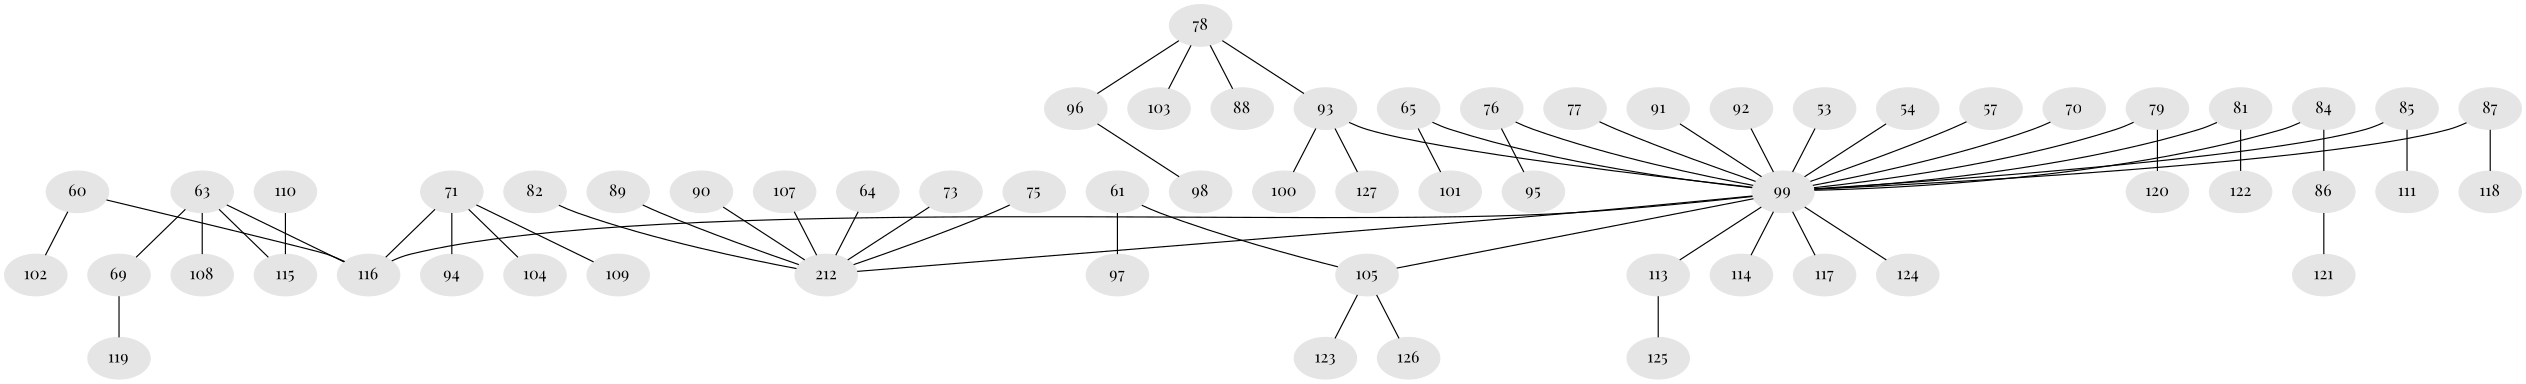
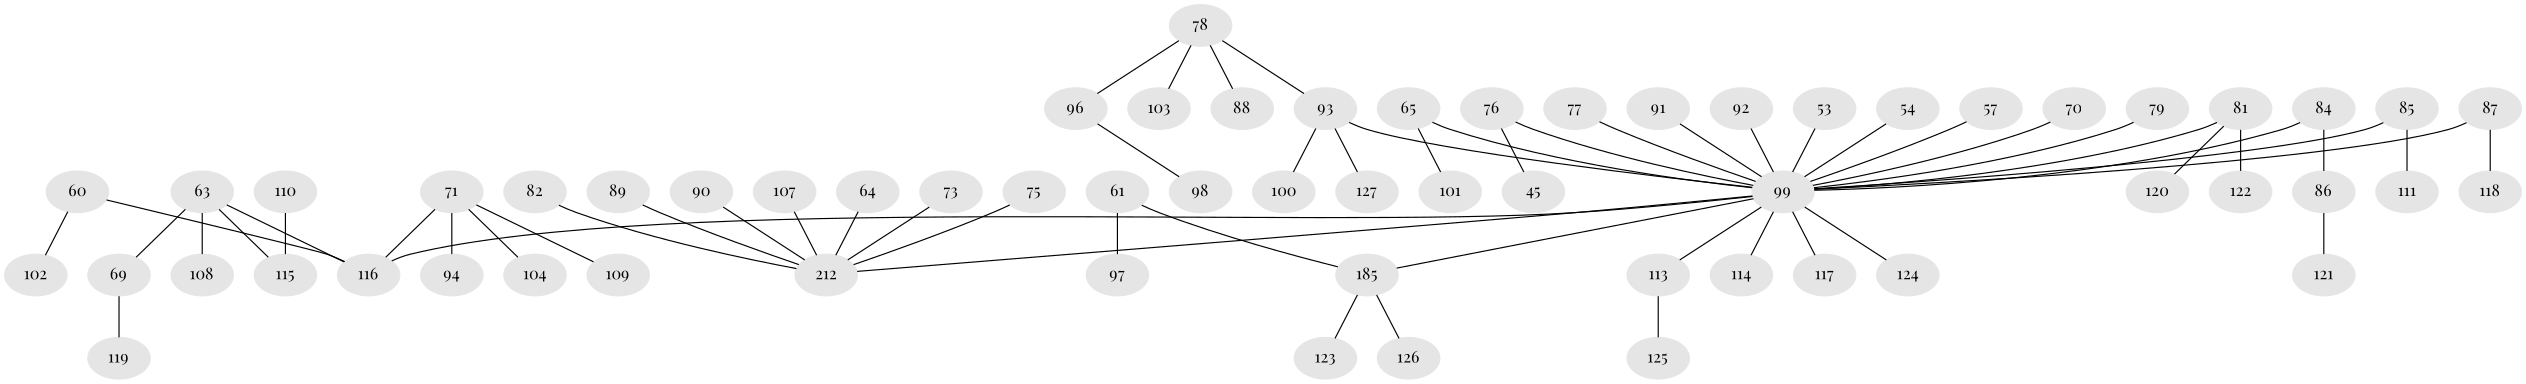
(2157, 150) -> (2209, 141)
(1533, 192) -> (1533, 192)
(1367, 275) -> (1367, 275)
